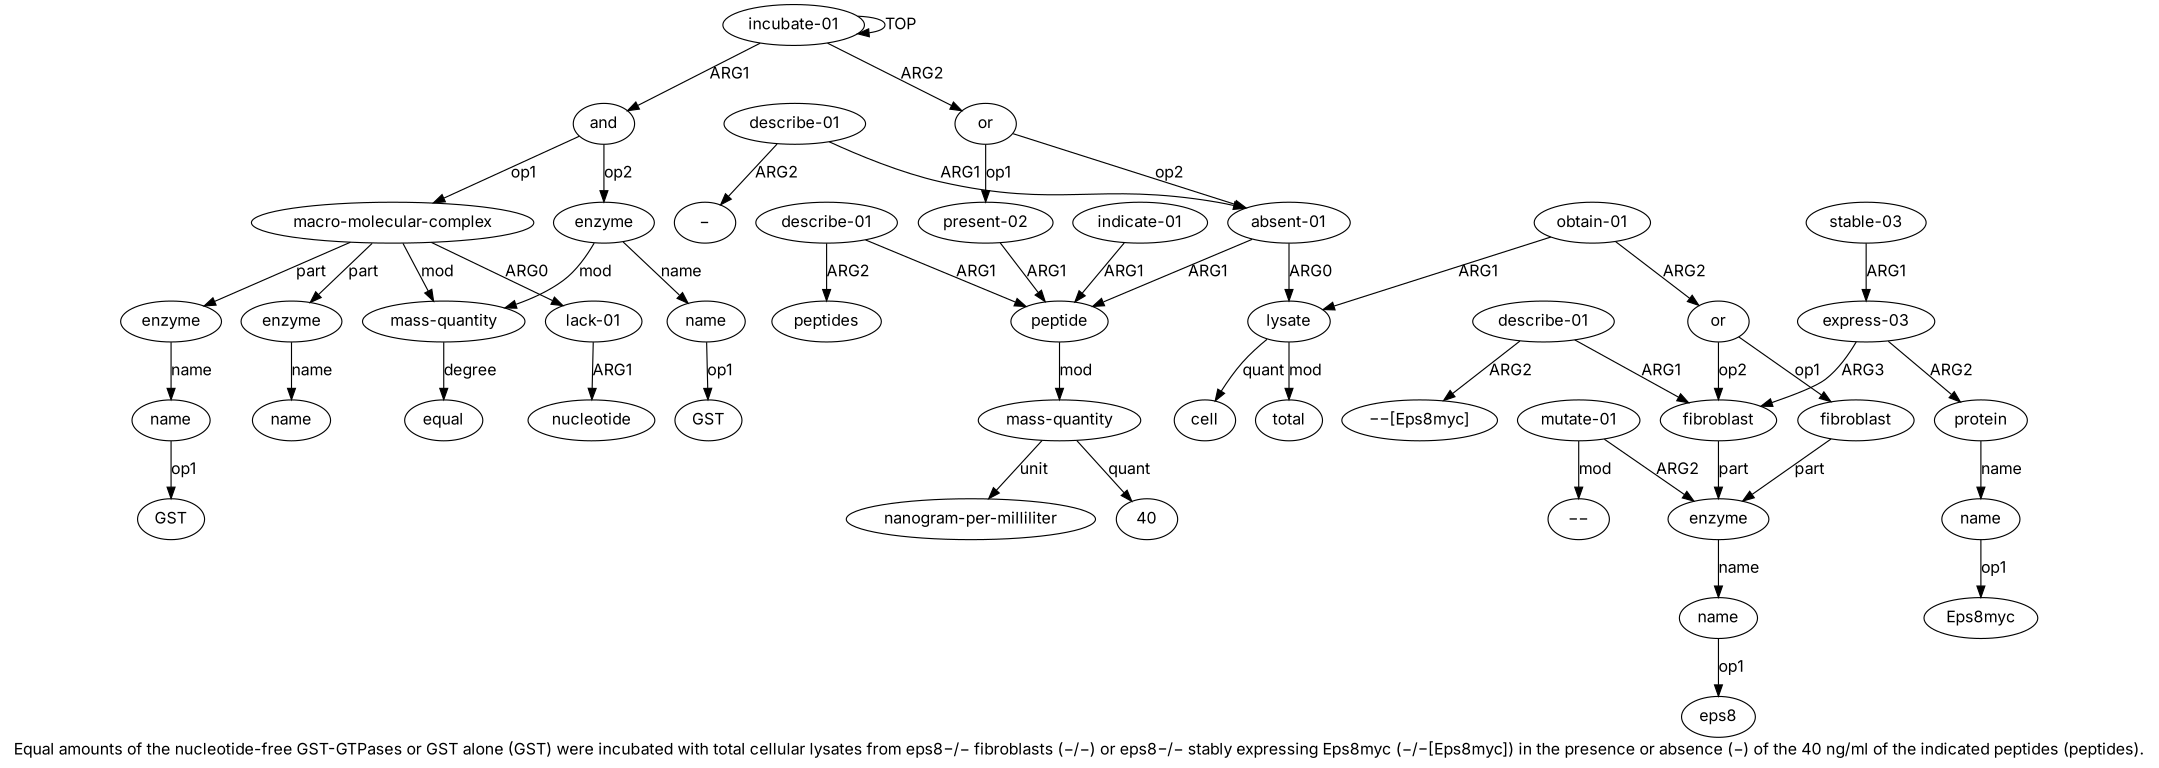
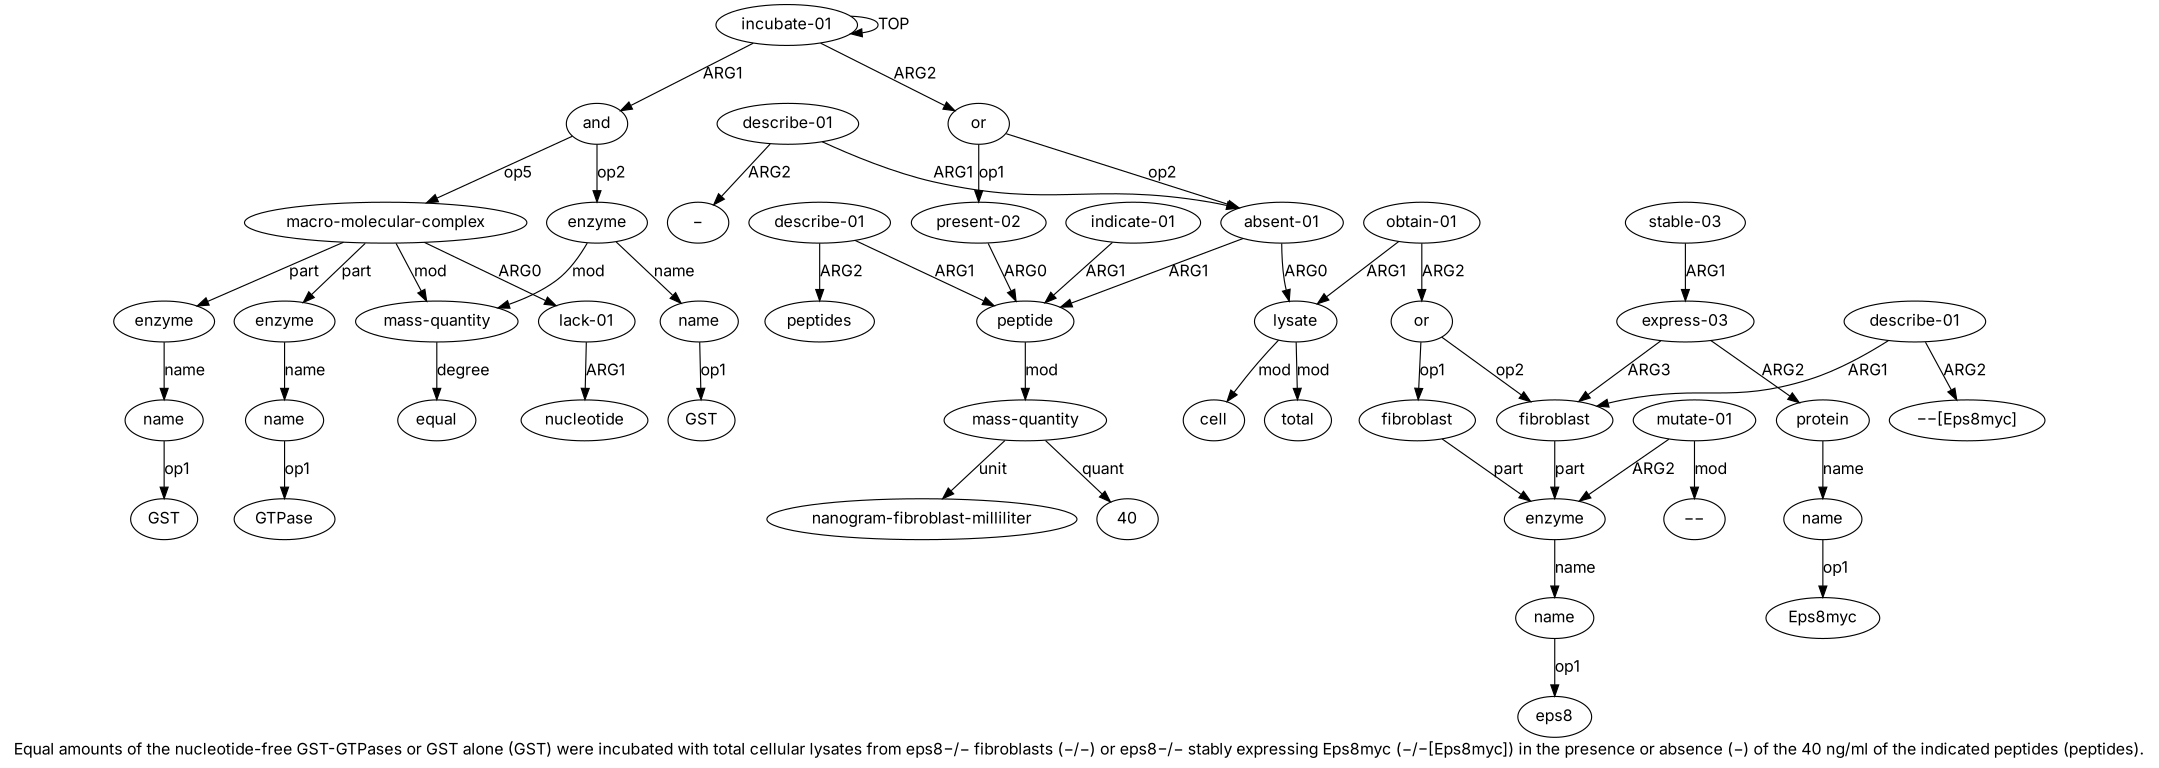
(524, 173) -> (518, 173)
(1047, 272) -> (1026, 272)
(1263, 371) -> (1275, 371)
none -> (285, 519)
(971, 519) -> (922, 519)
